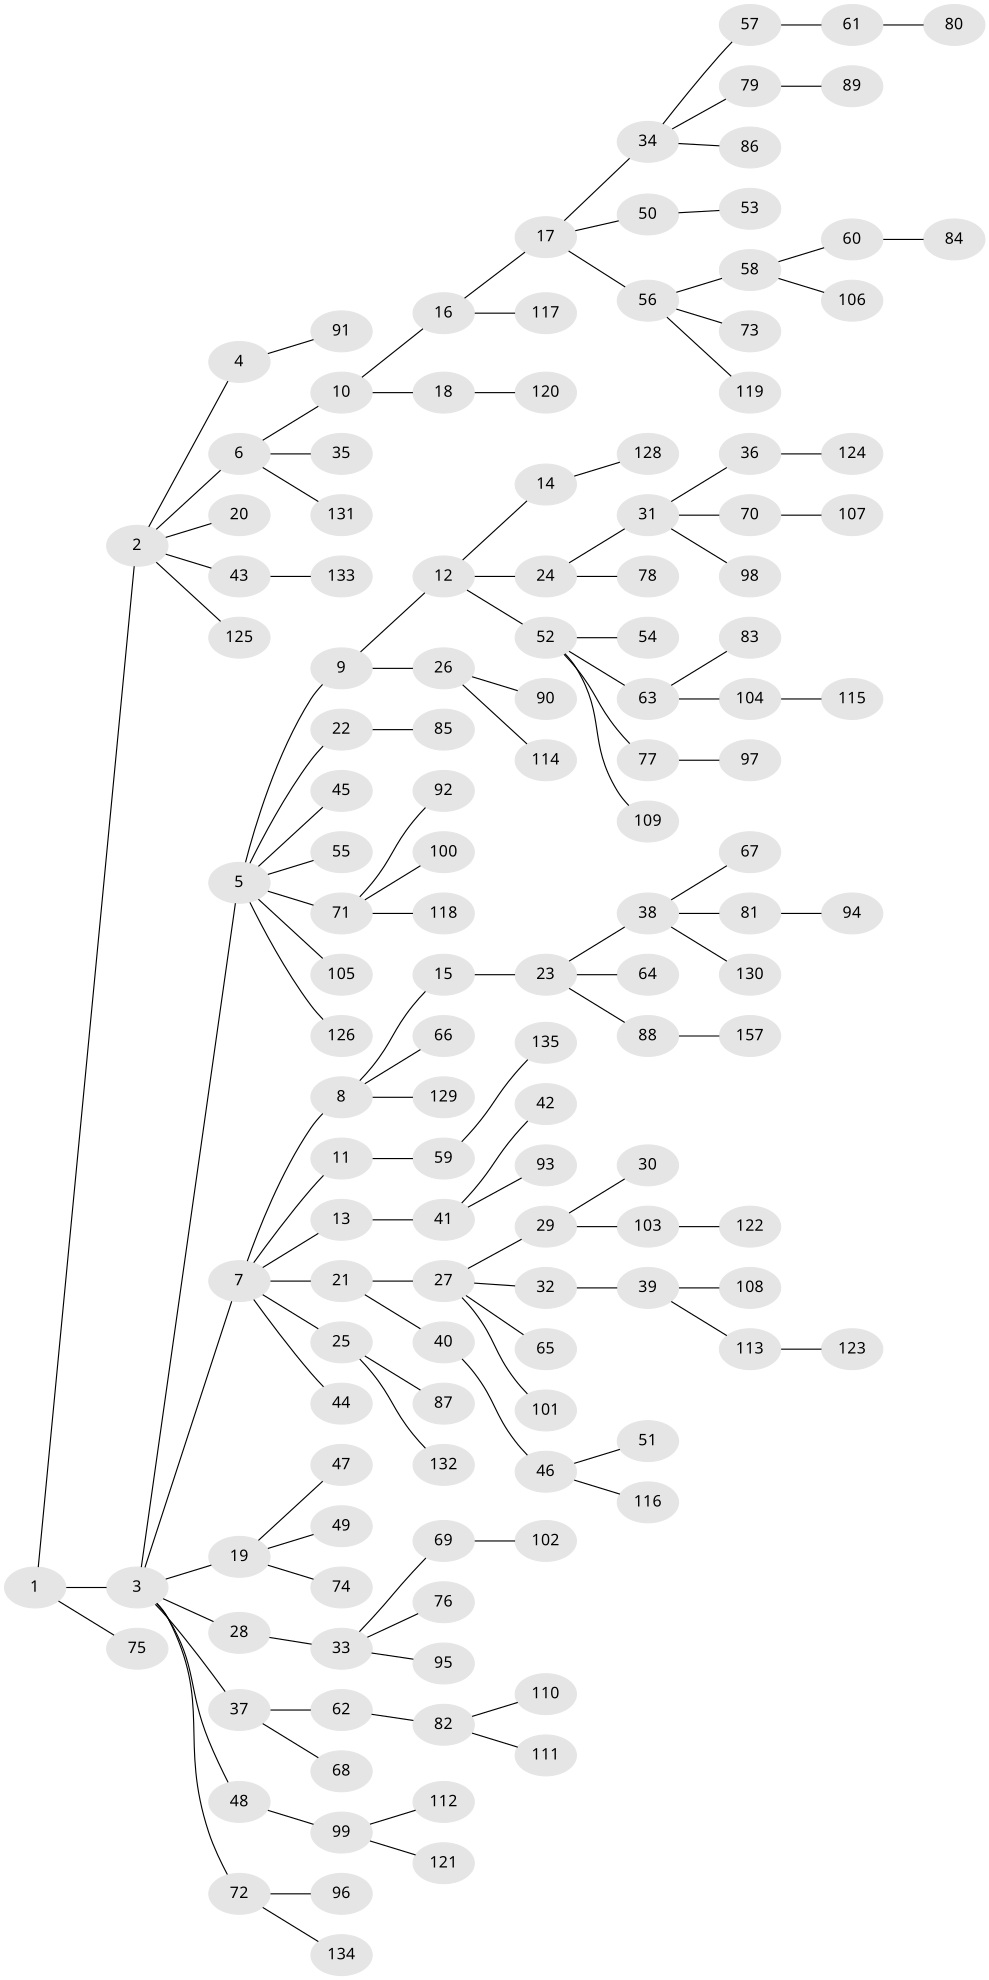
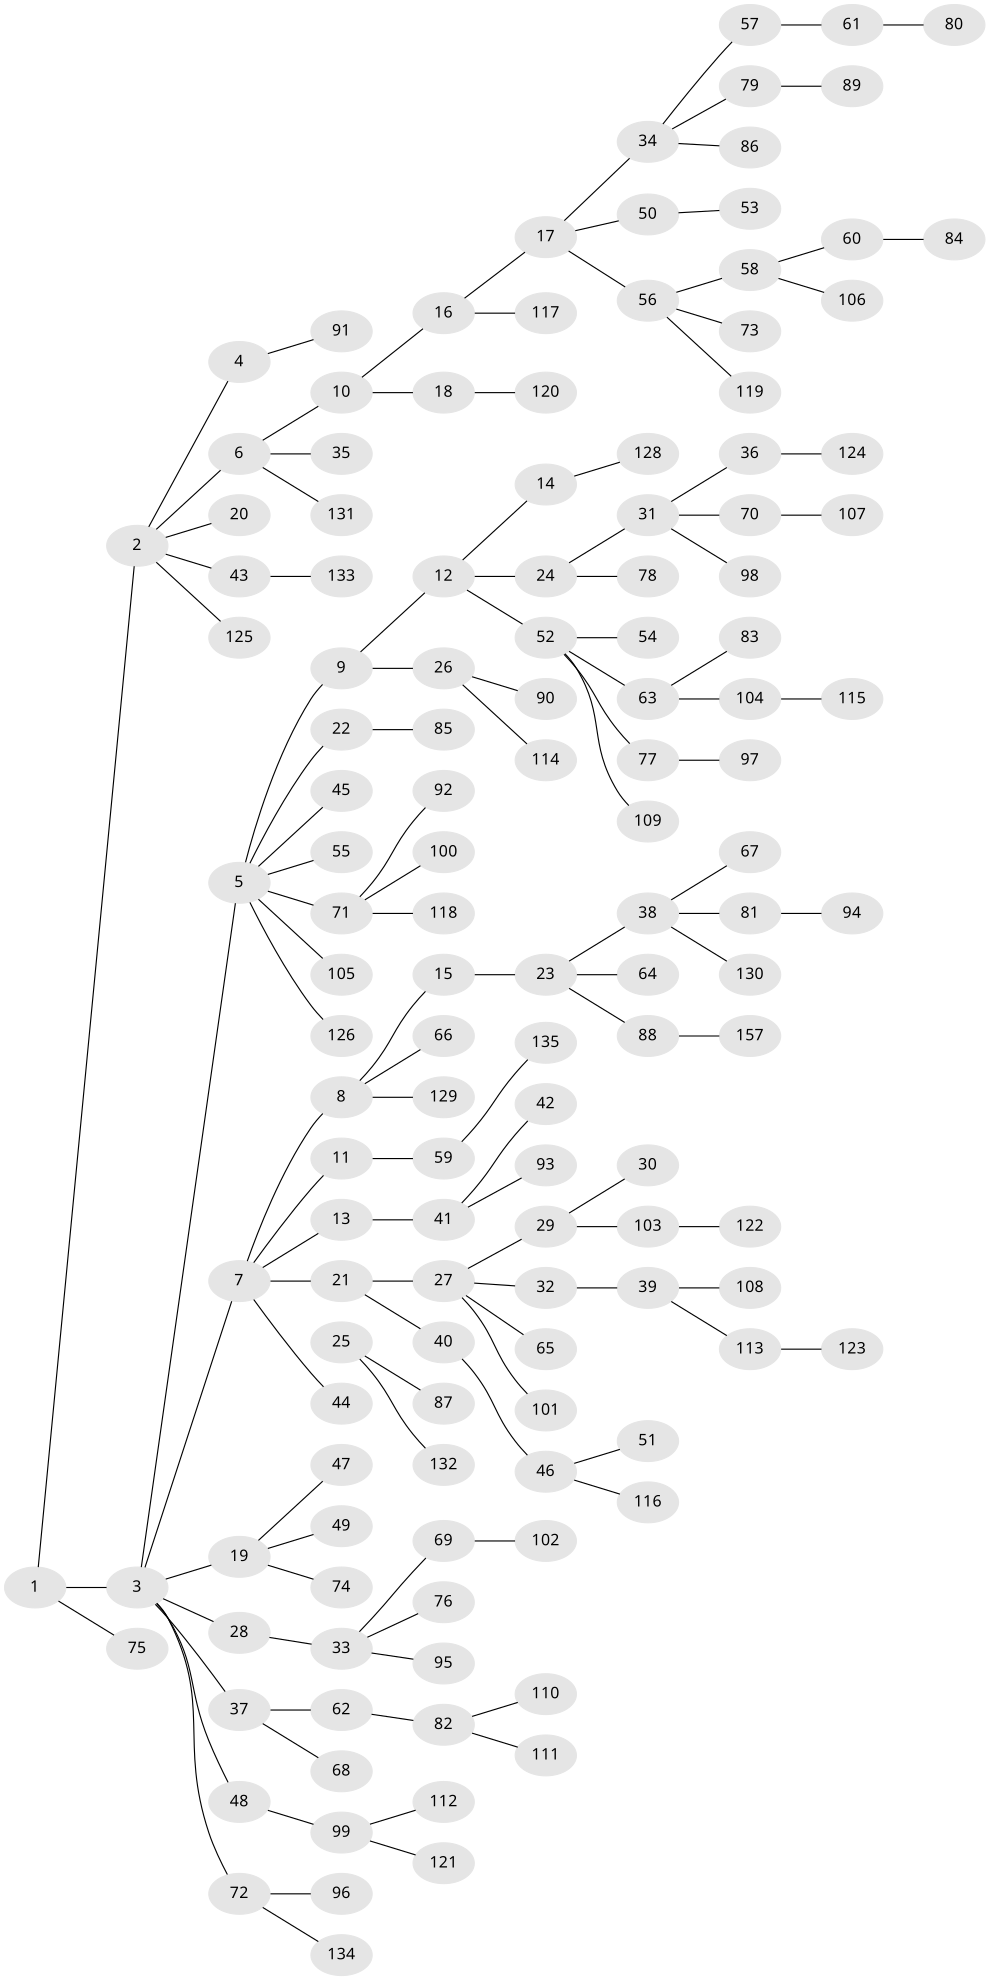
(291, 1312) -> none
